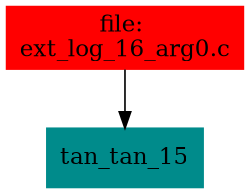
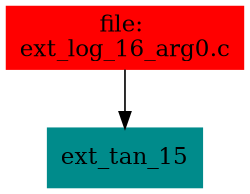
(125, 158) -> (125, 158)
